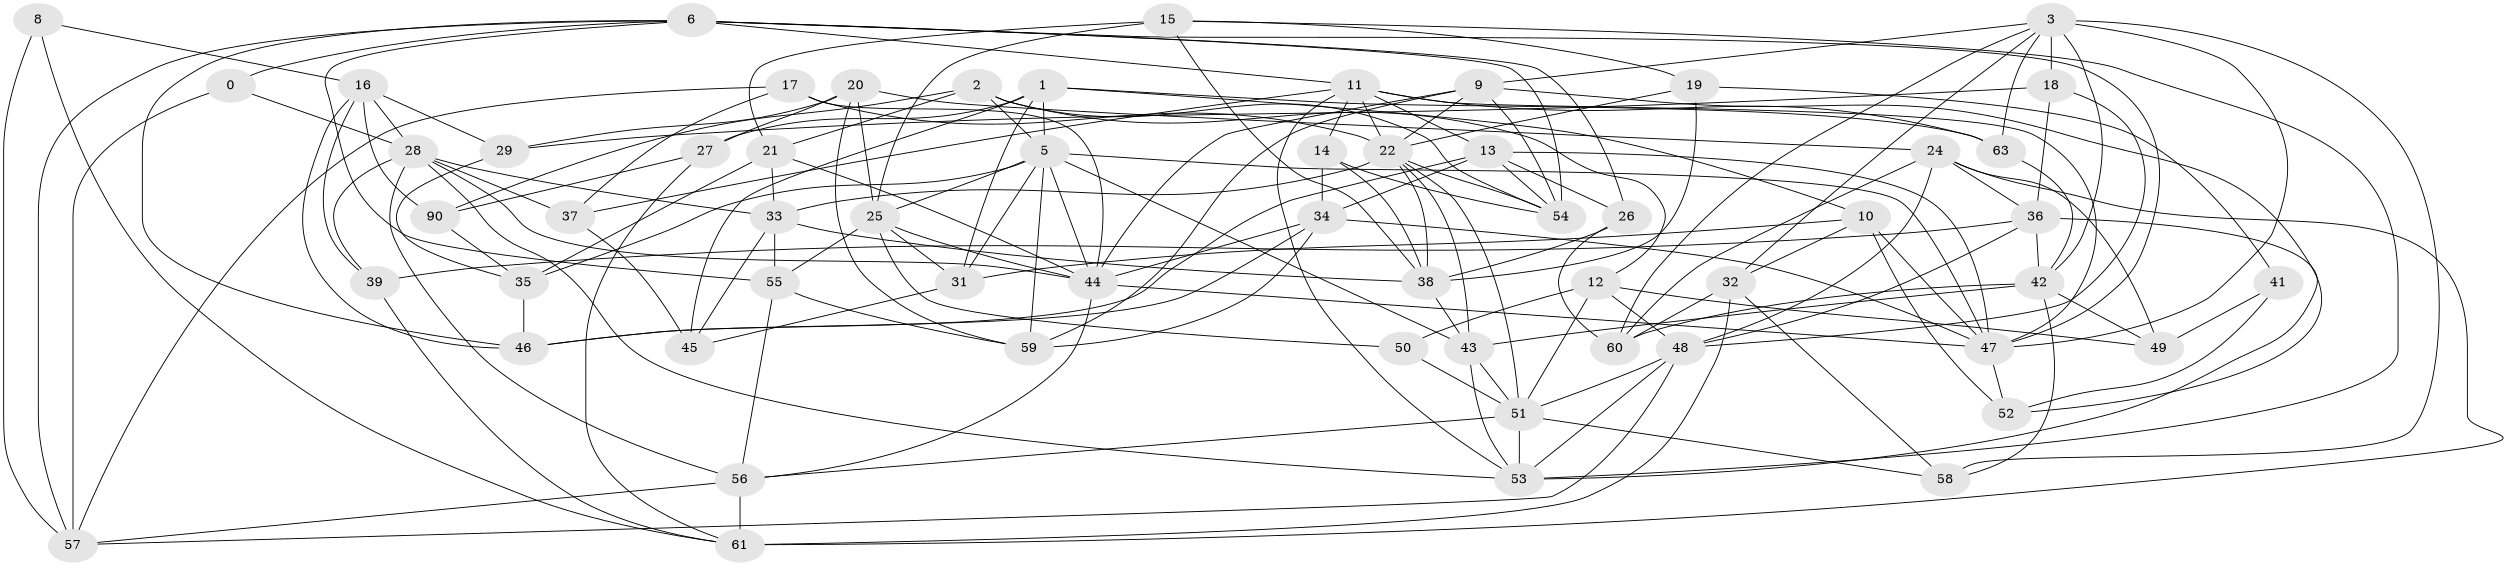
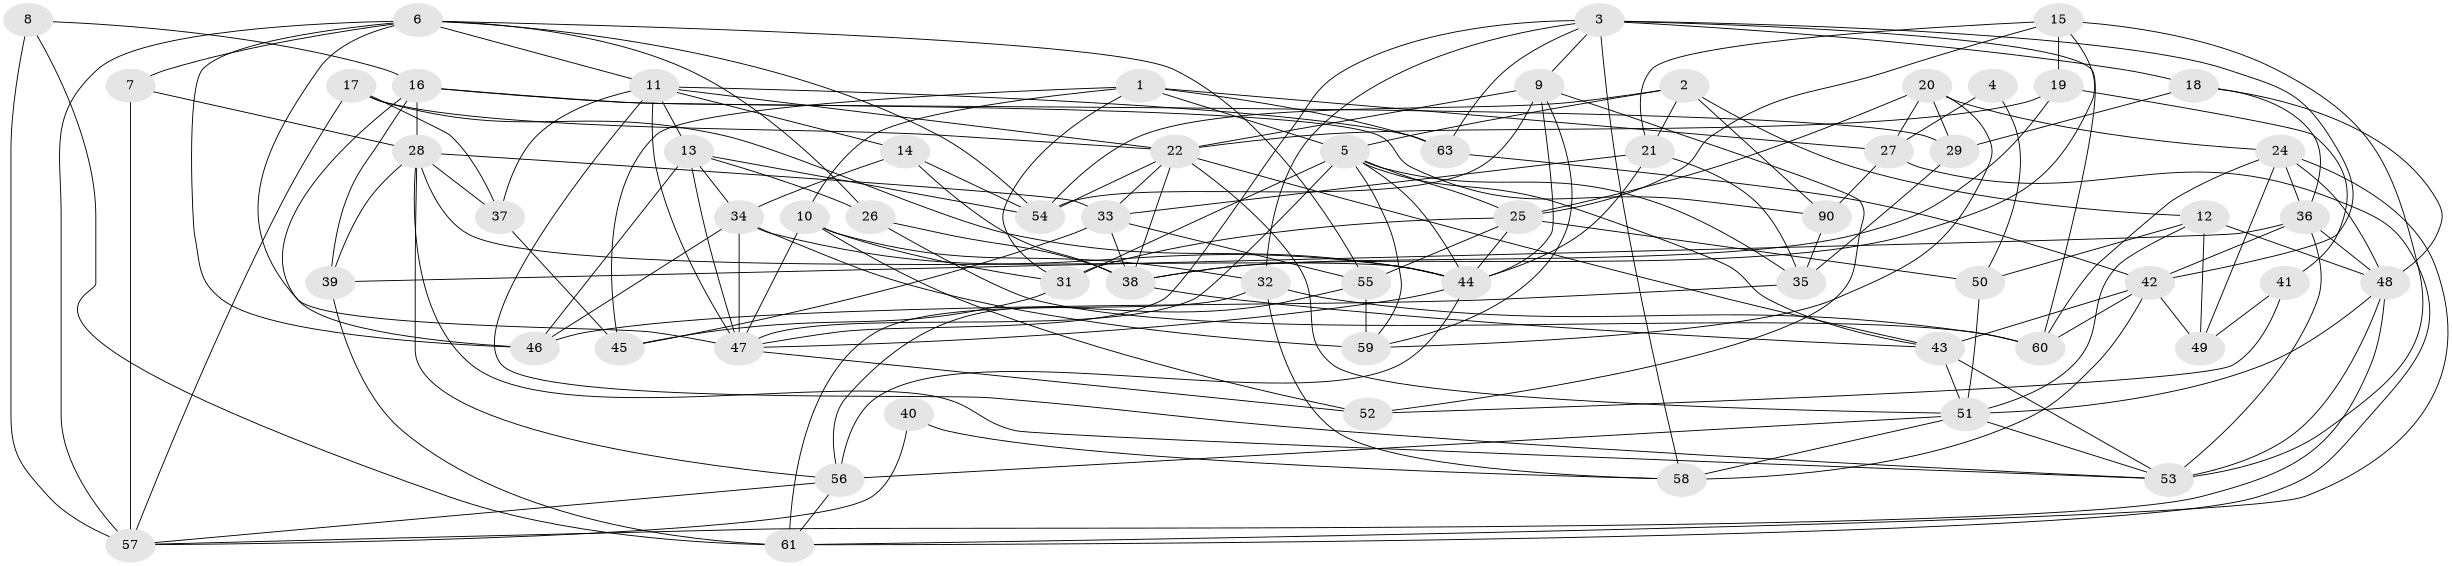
(231, 86) -> (130, 86)
none -> (1993, 86)
none -> (909, 414)
